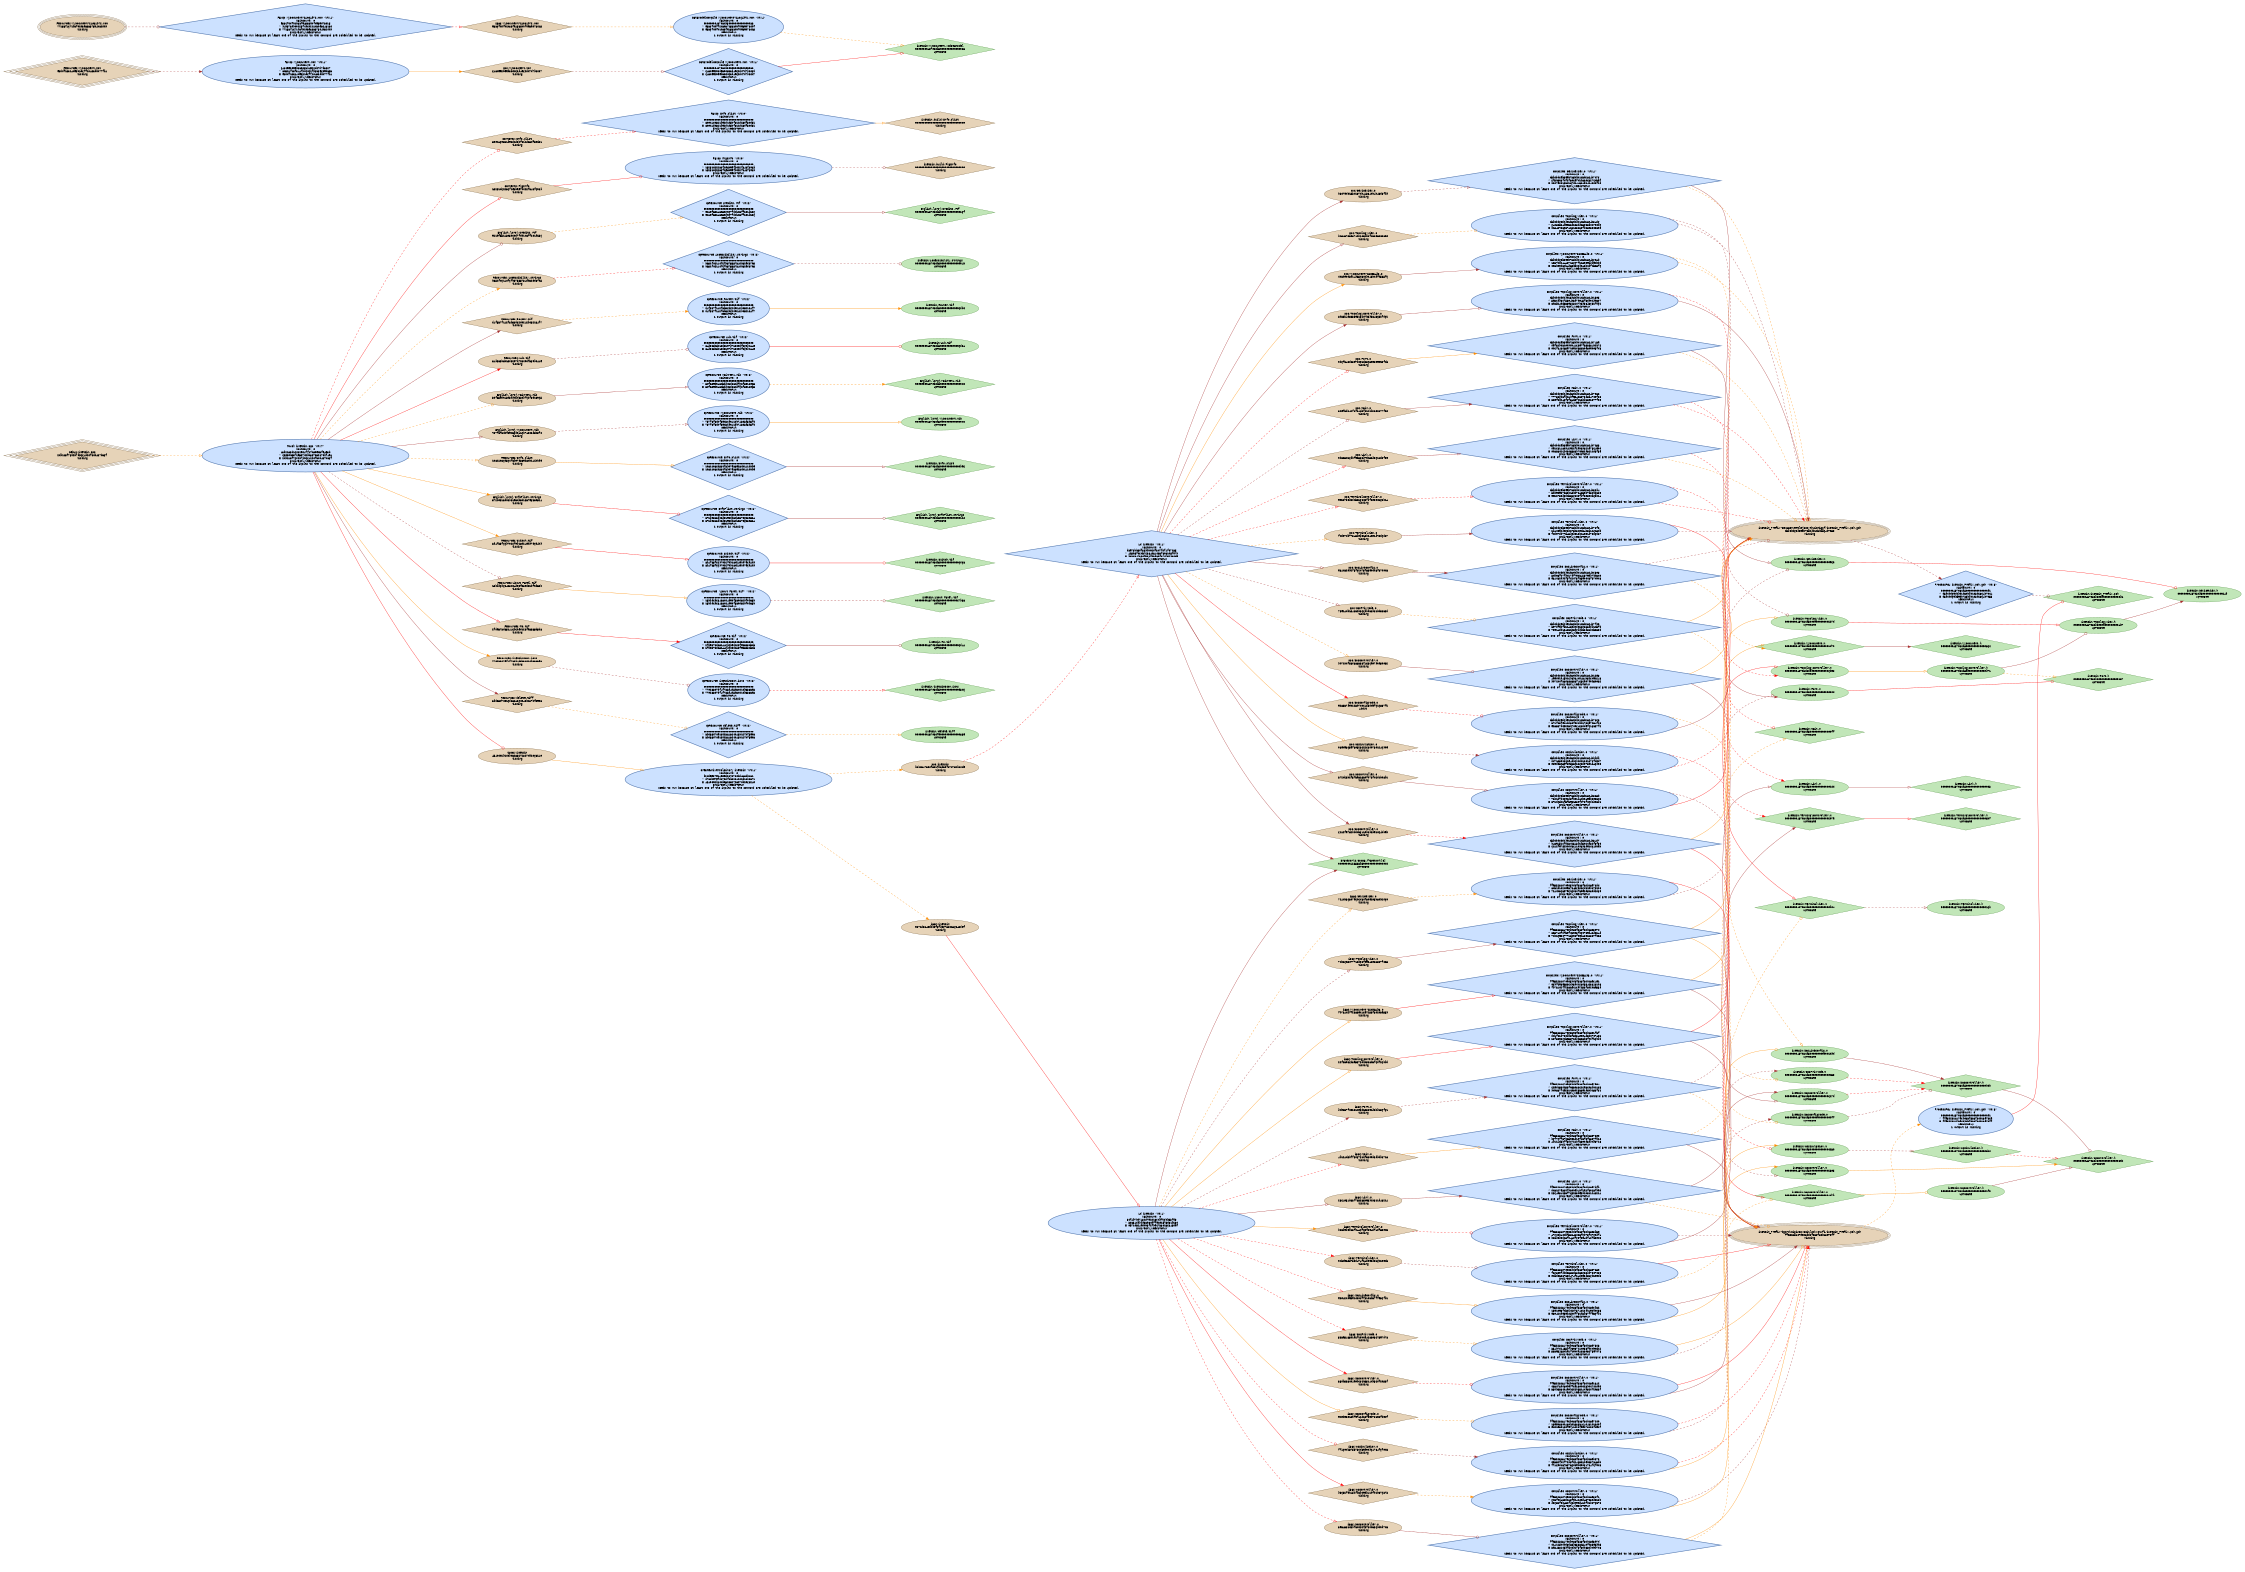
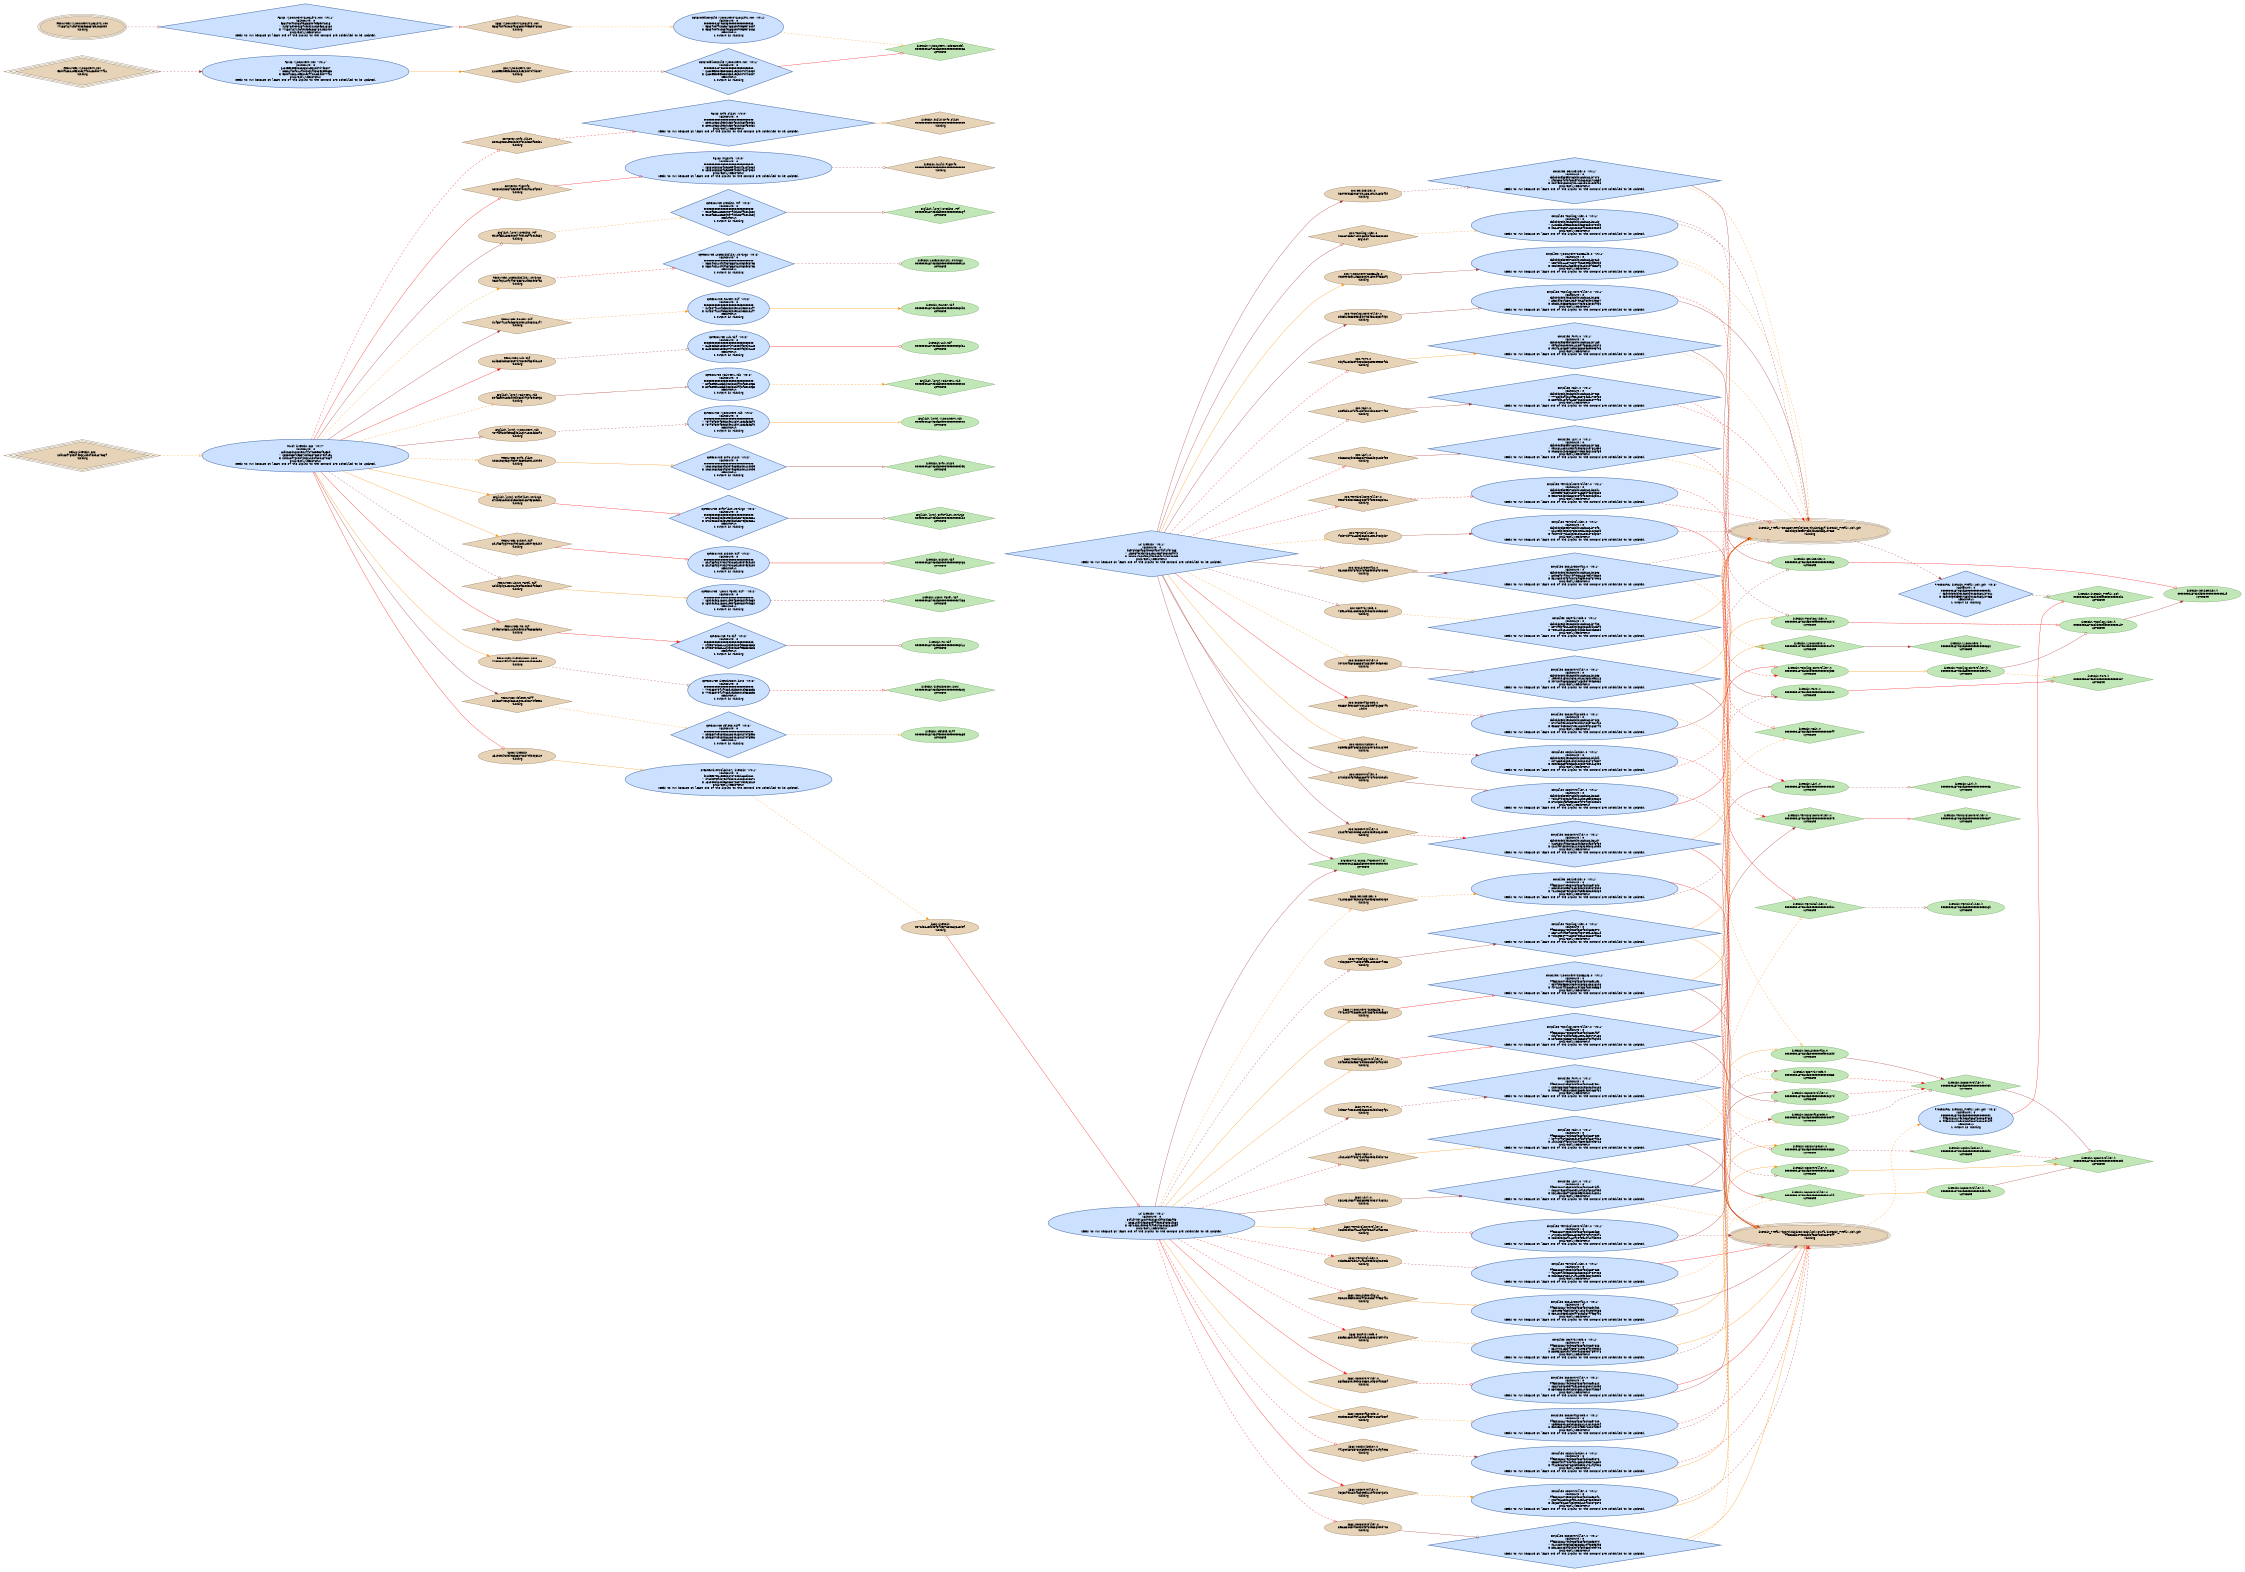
(1363, 237) -> (1363, 237)
(1363, 458) -> (1363, 458)
(940, 768) -> none
(1878, 787) -> (1878, 787)
(1363, 1201) -> (1363, 1201)
